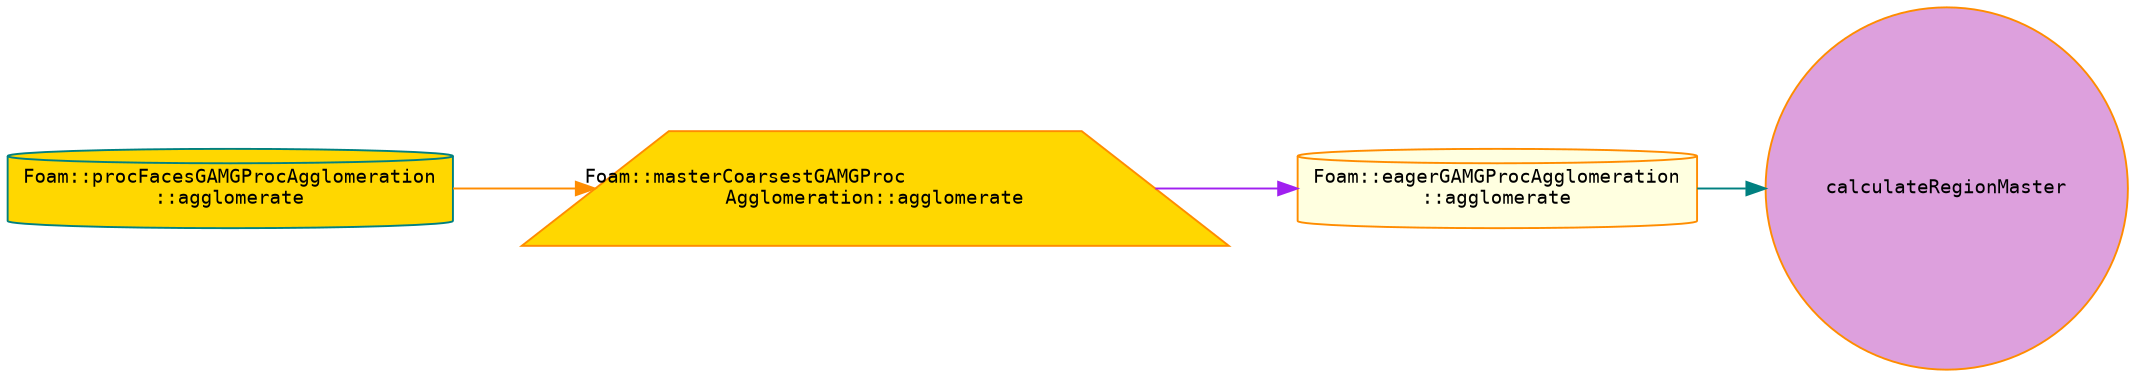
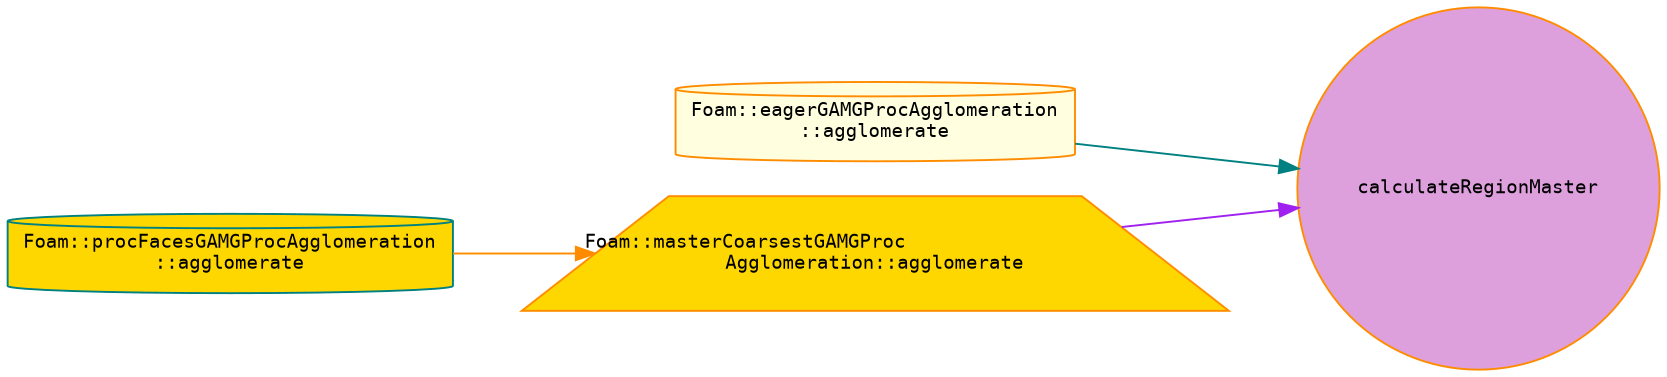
(1217, 189) -> (1201, 218)
